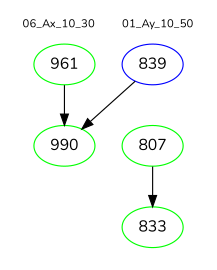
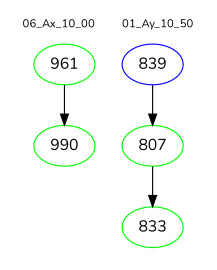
(59, 24) -> (59, 24)
(121, 94) -> (153, 100)
